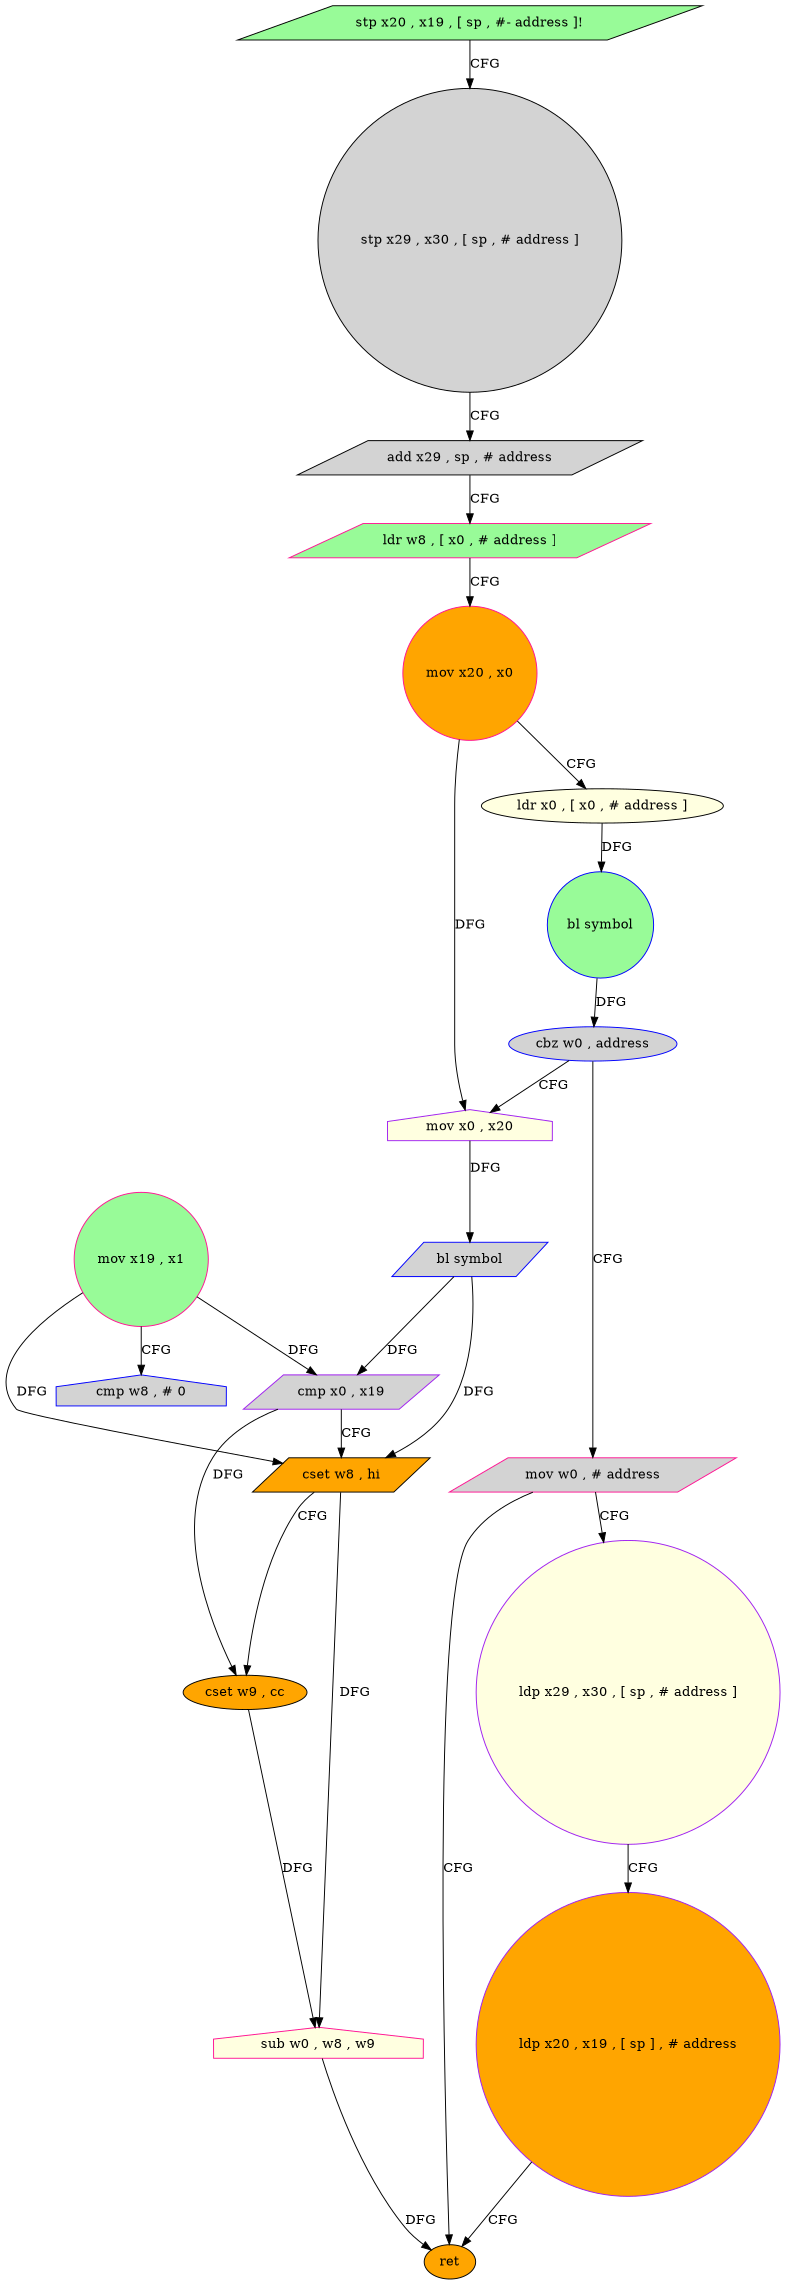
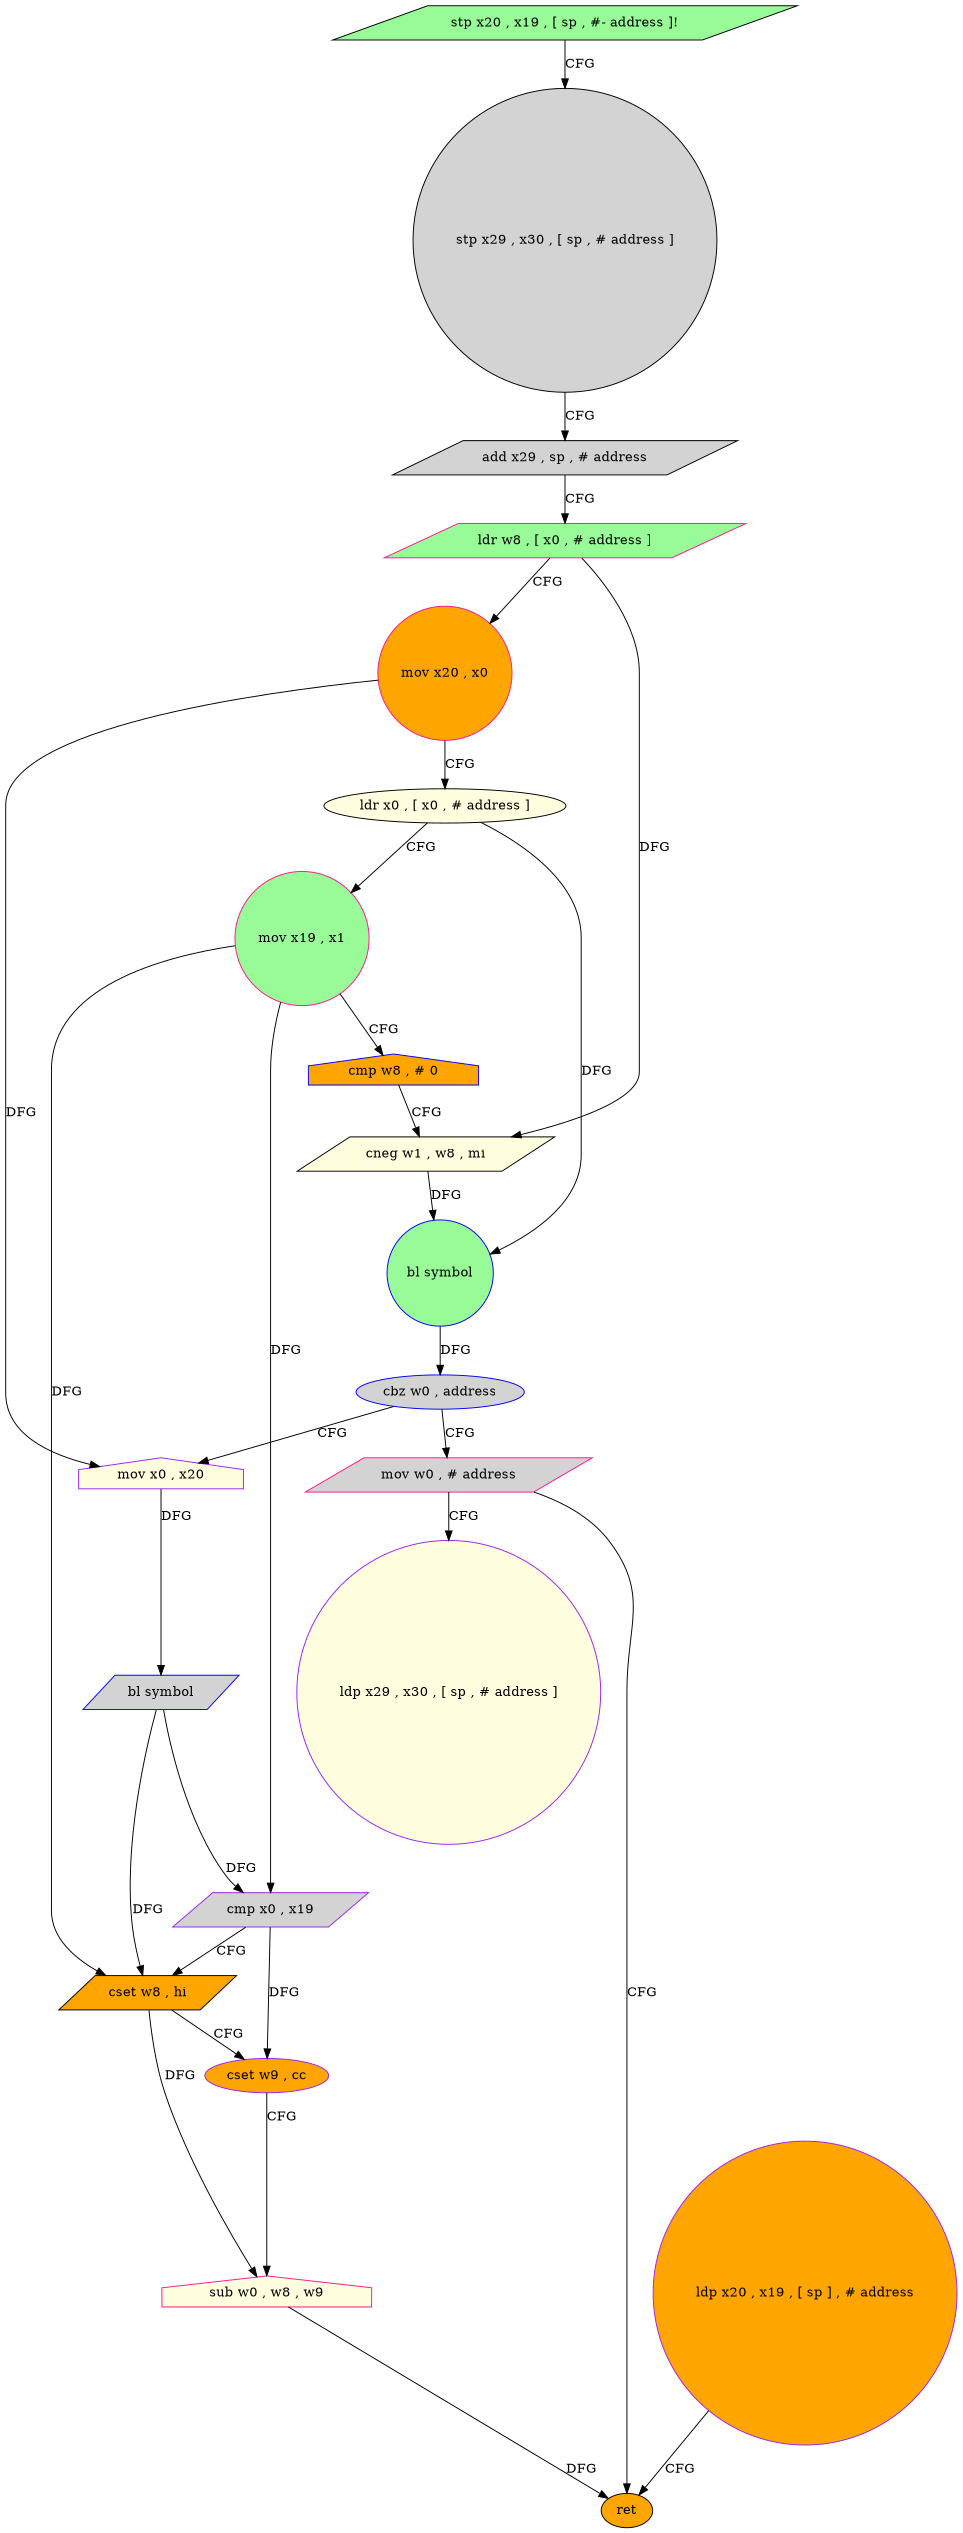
none -> (393, 855)
none -> (426, 1154)
(141, 1392) -> (393, 1071)
(245, 1692) -> (267, 2076)
(628, 1863) -> none
(298, 1868) -> (282, 2117)
